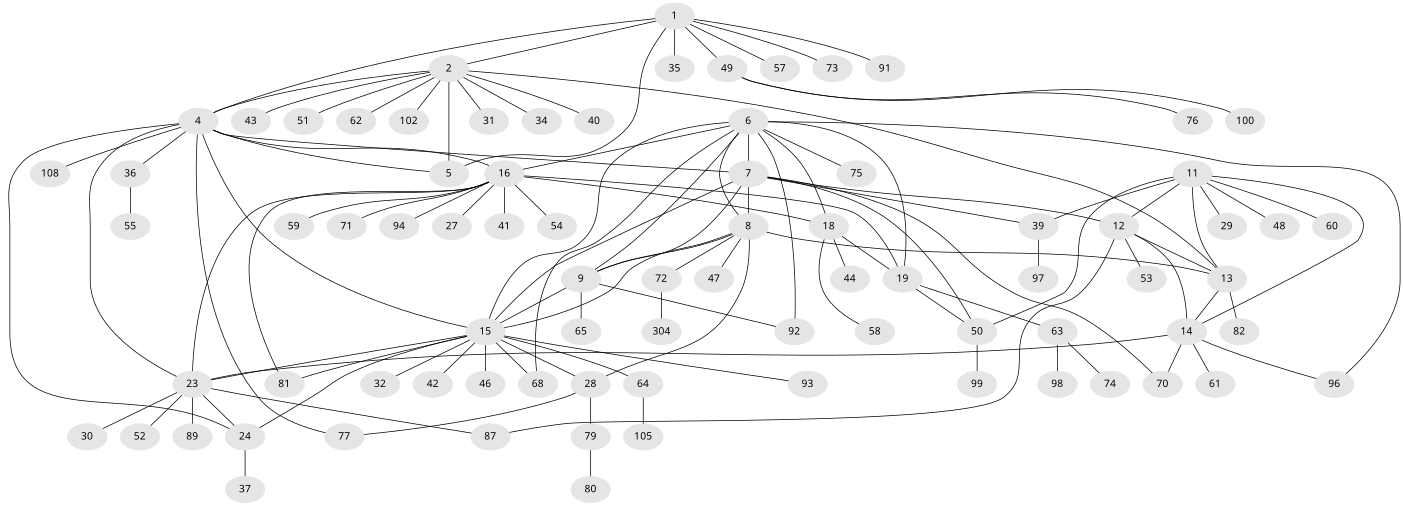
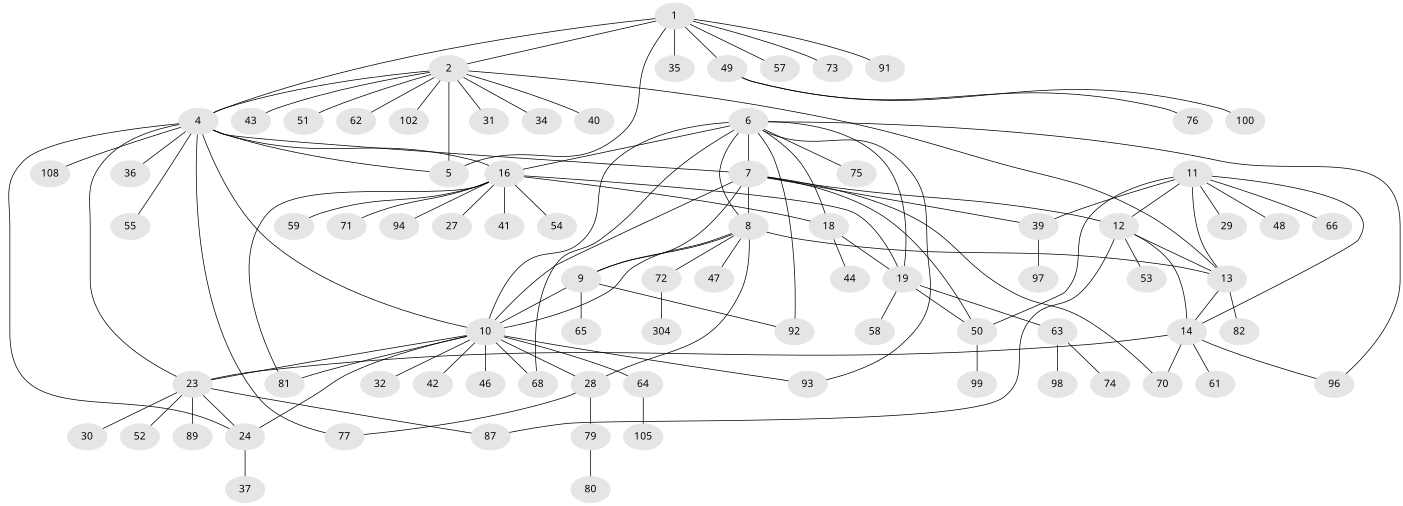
(130, 200) -> (165, 174)
(675, 202) -> (926, 212)
(273, 203) -> none
(1332, 226) -> (1332, 226)
(823, 289) -> (889, 305)
(485, 332) -> (485, 332)
